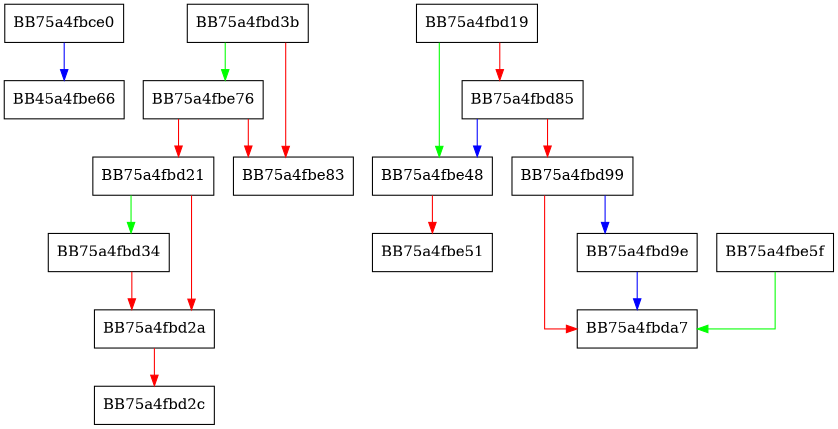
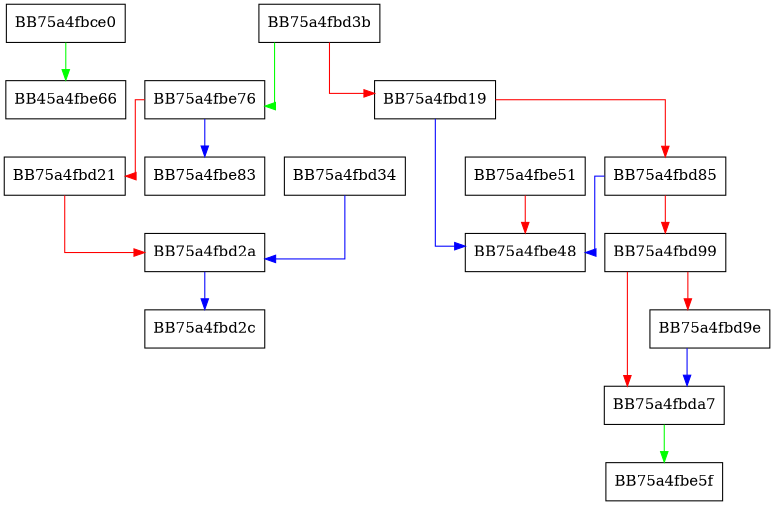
(64, 56) -> (66, 56)
(286, 95) -> (329, 85)
(439, 95) -> (435, 192)
(248, 133) -> (205, 133)
(131, 209) -> none
(432, 209) -> (525, 209)
(605, 209) -> (688, 285)
(132, 285) -> (342, 259)
(770, 329) -> (664, 438)
(154, 362) -> (205, 285)
